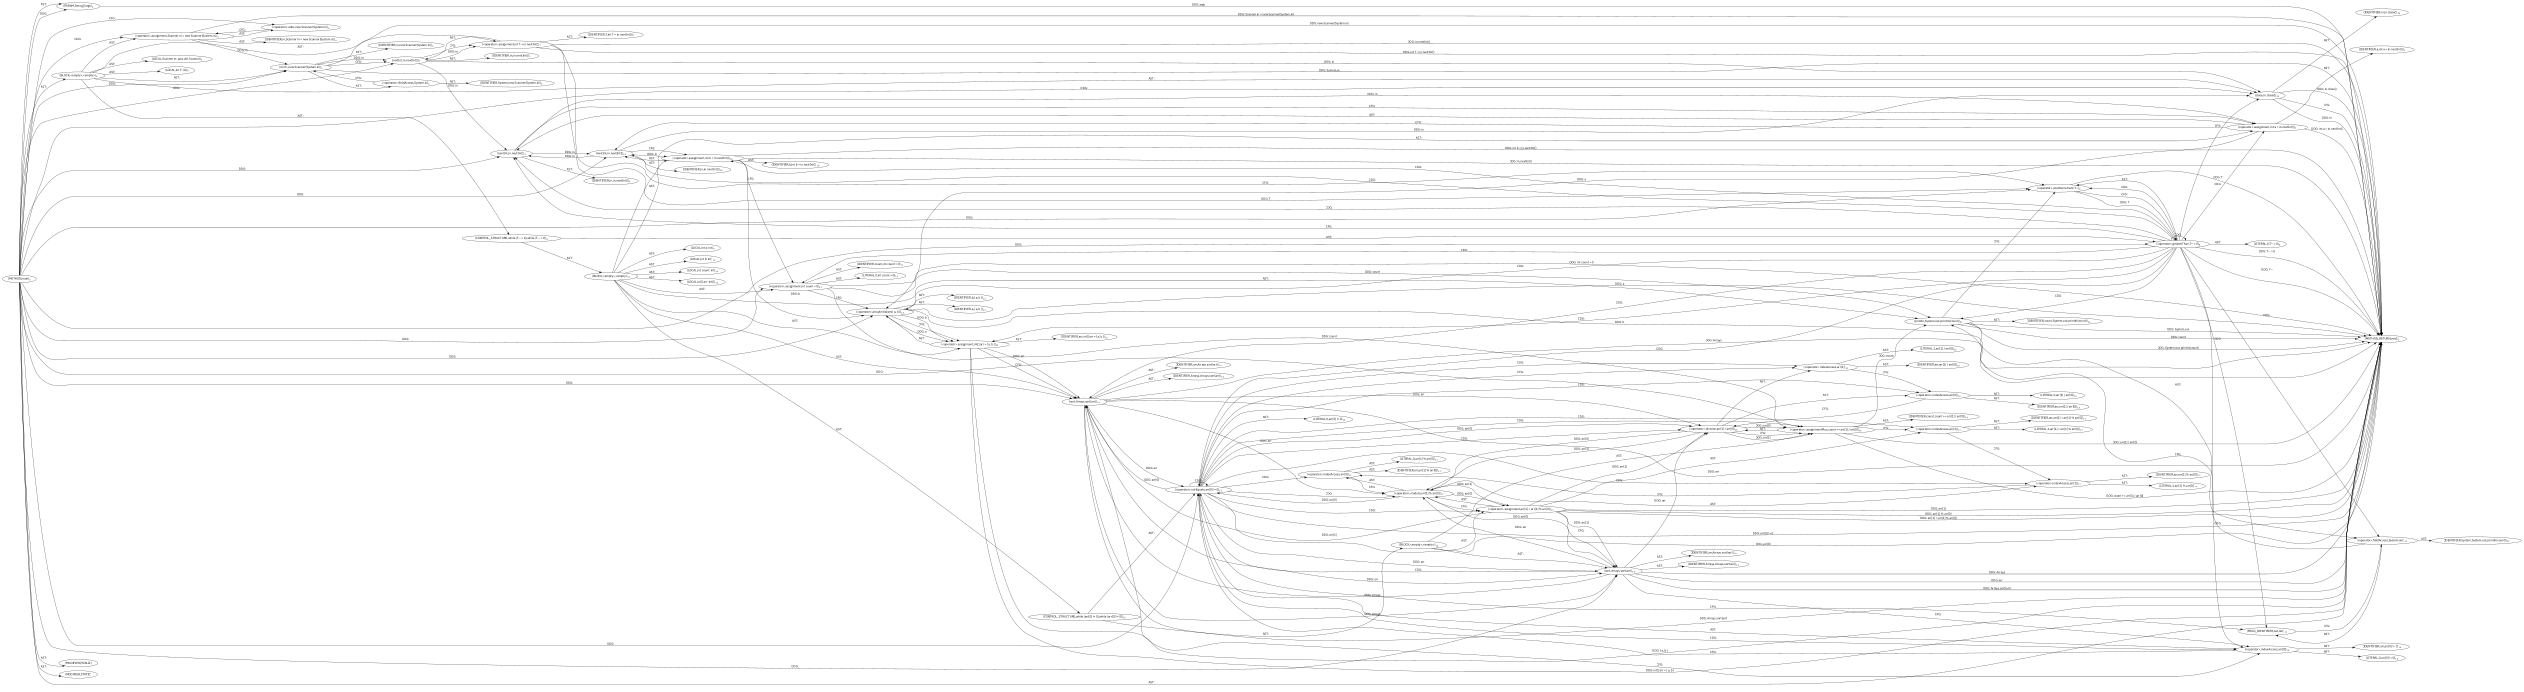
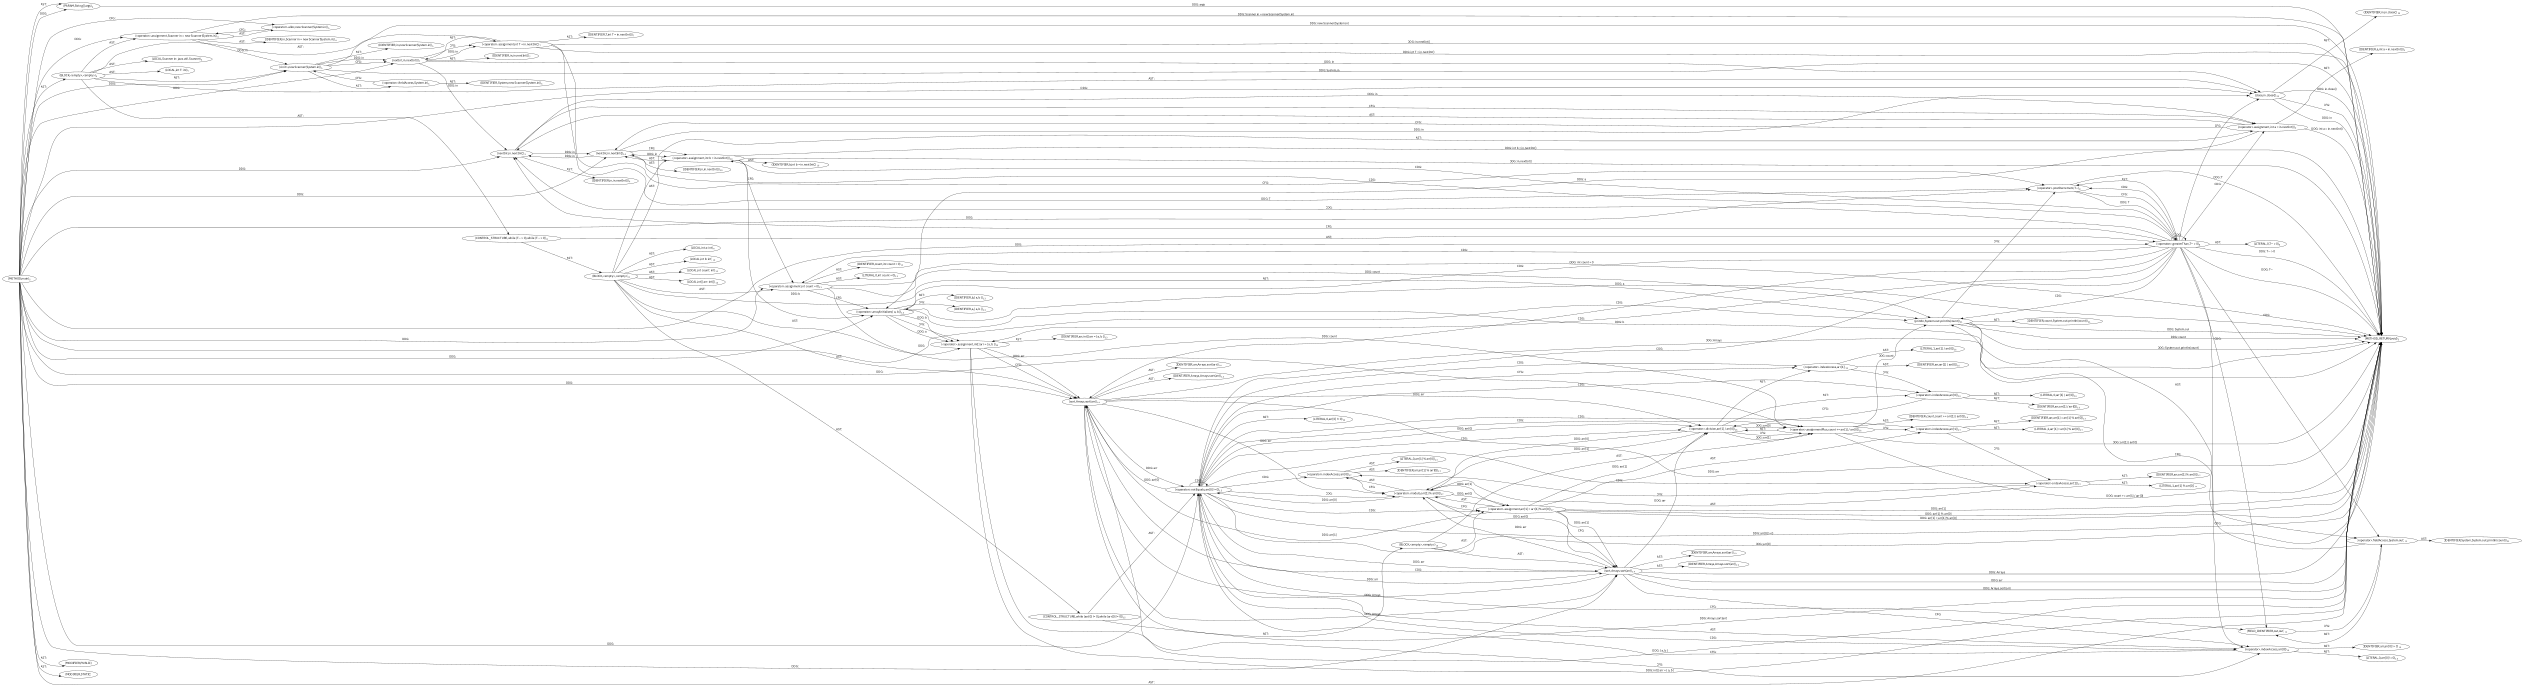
(922, 303) -> (922, 303)
(909, 332) -> none
none -> (937, 337)
